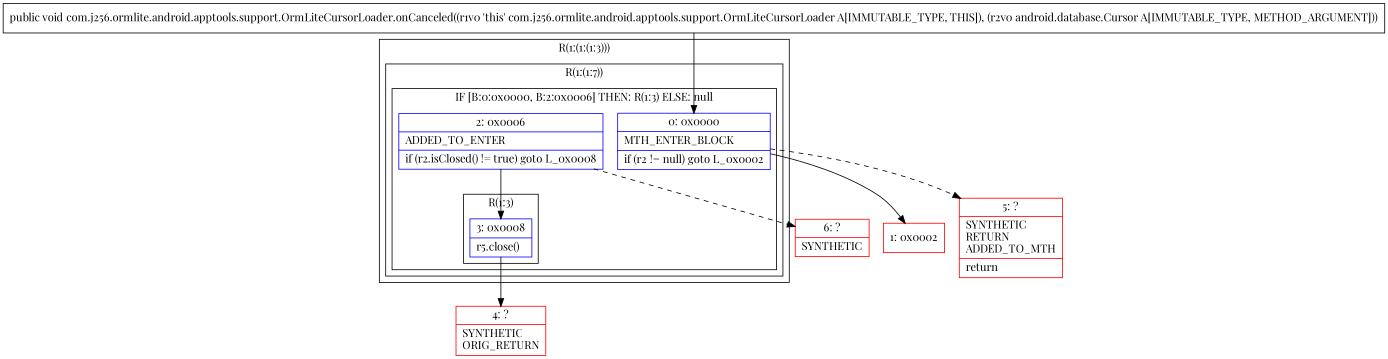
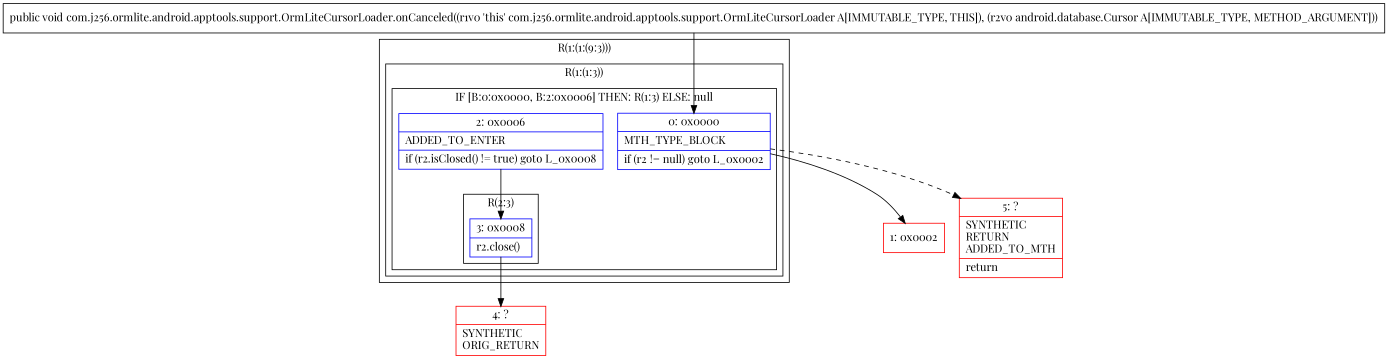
(584, 48) -> (584, 48)
(584, 73) -> (584, 73)
(679, 141) -> (675, 141)
(501, 203) -> (501, 203)
(832, 238) -> none
(498, 247) -> (498, 247)
